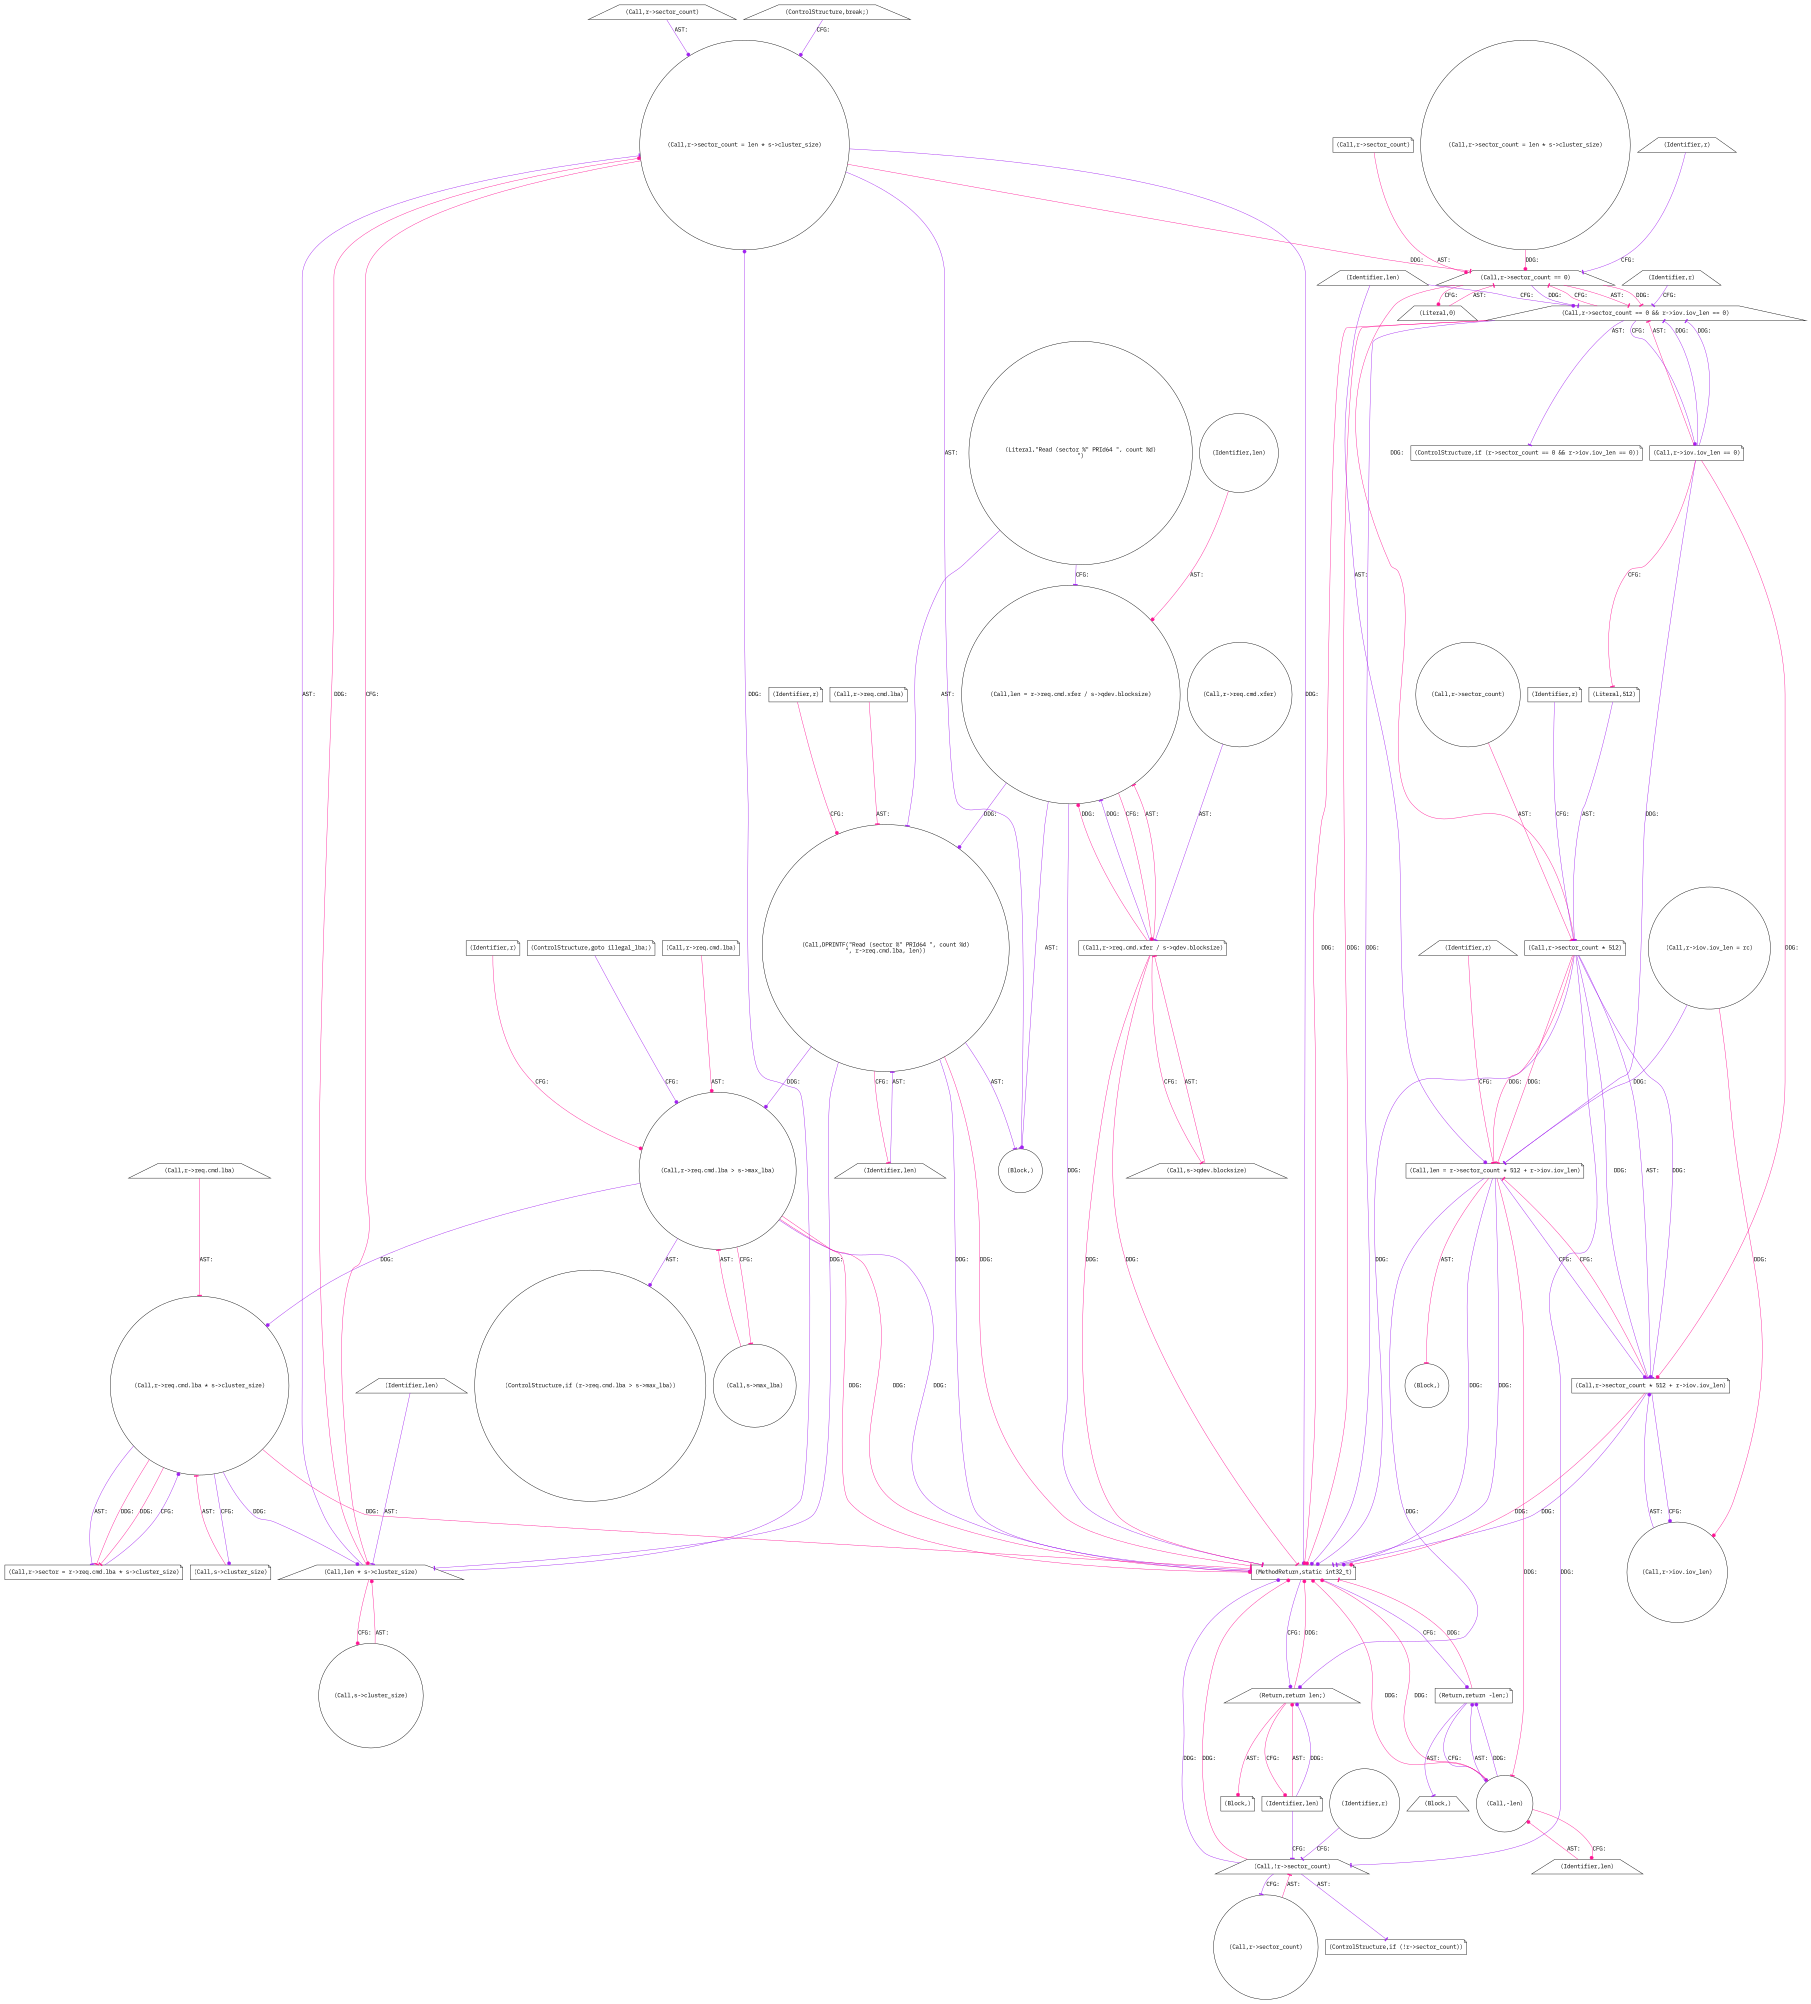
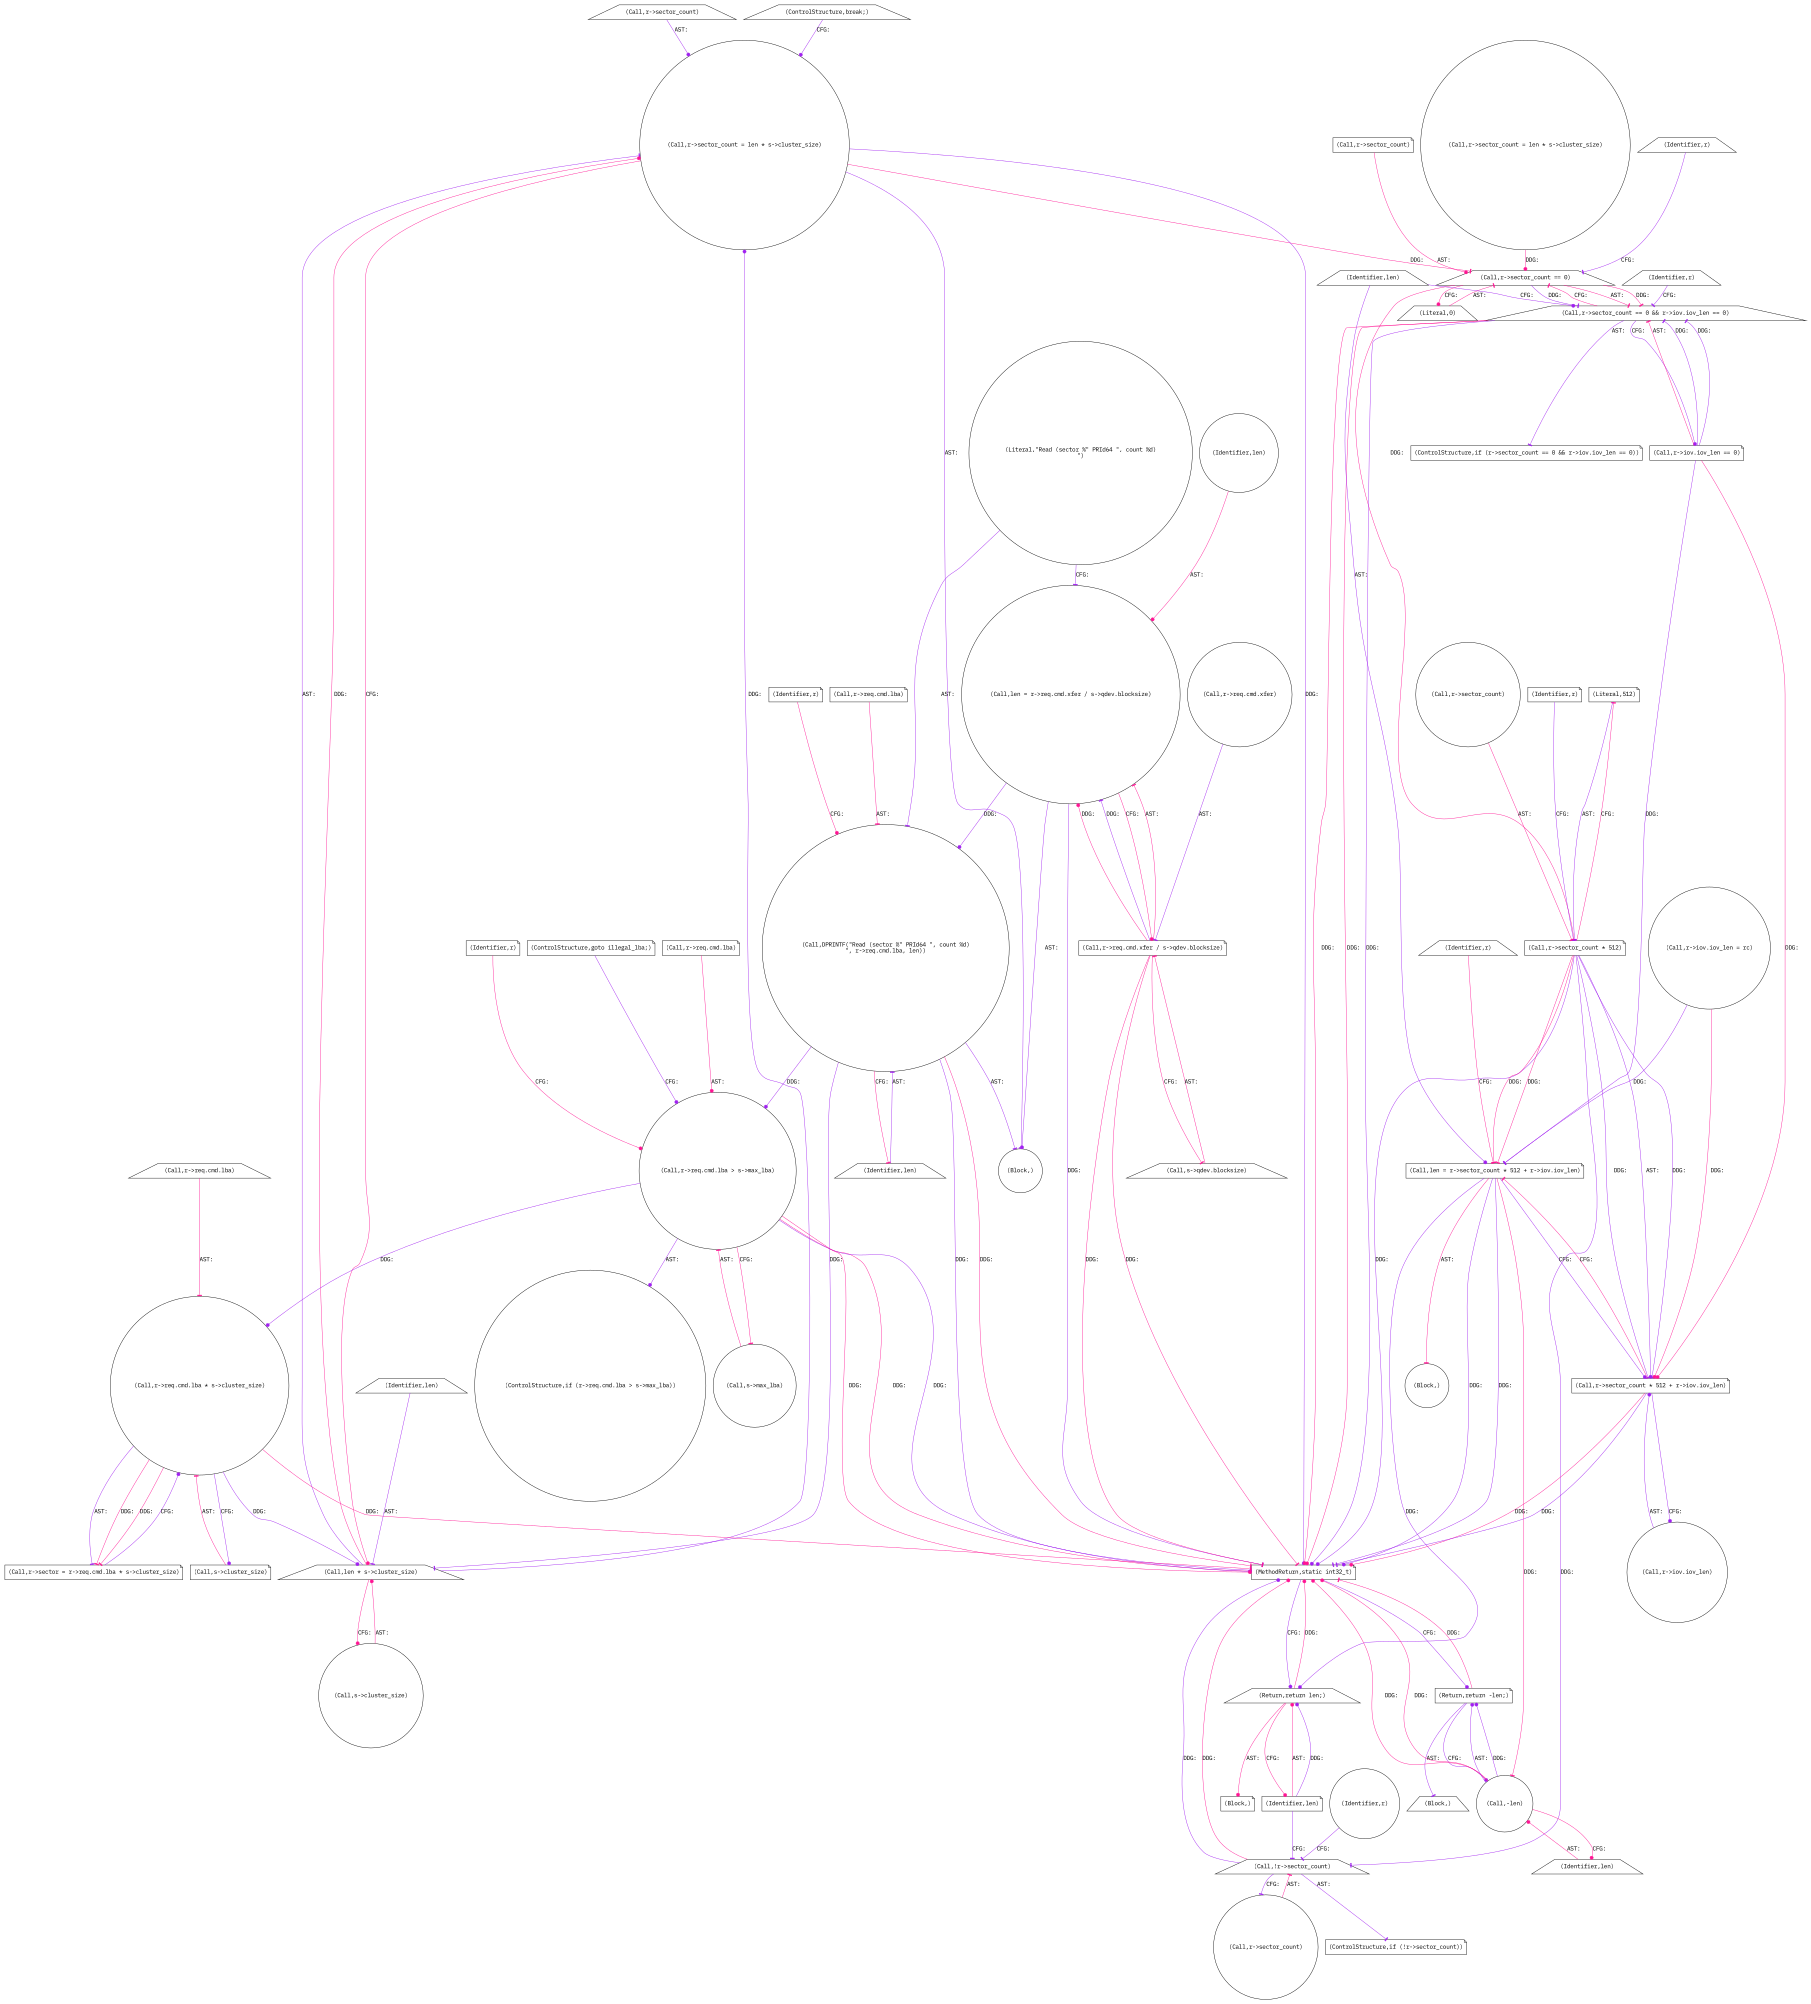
(1637, 568) -> (1600, 823)
(1756, 1274) -> (1704, 1196)
